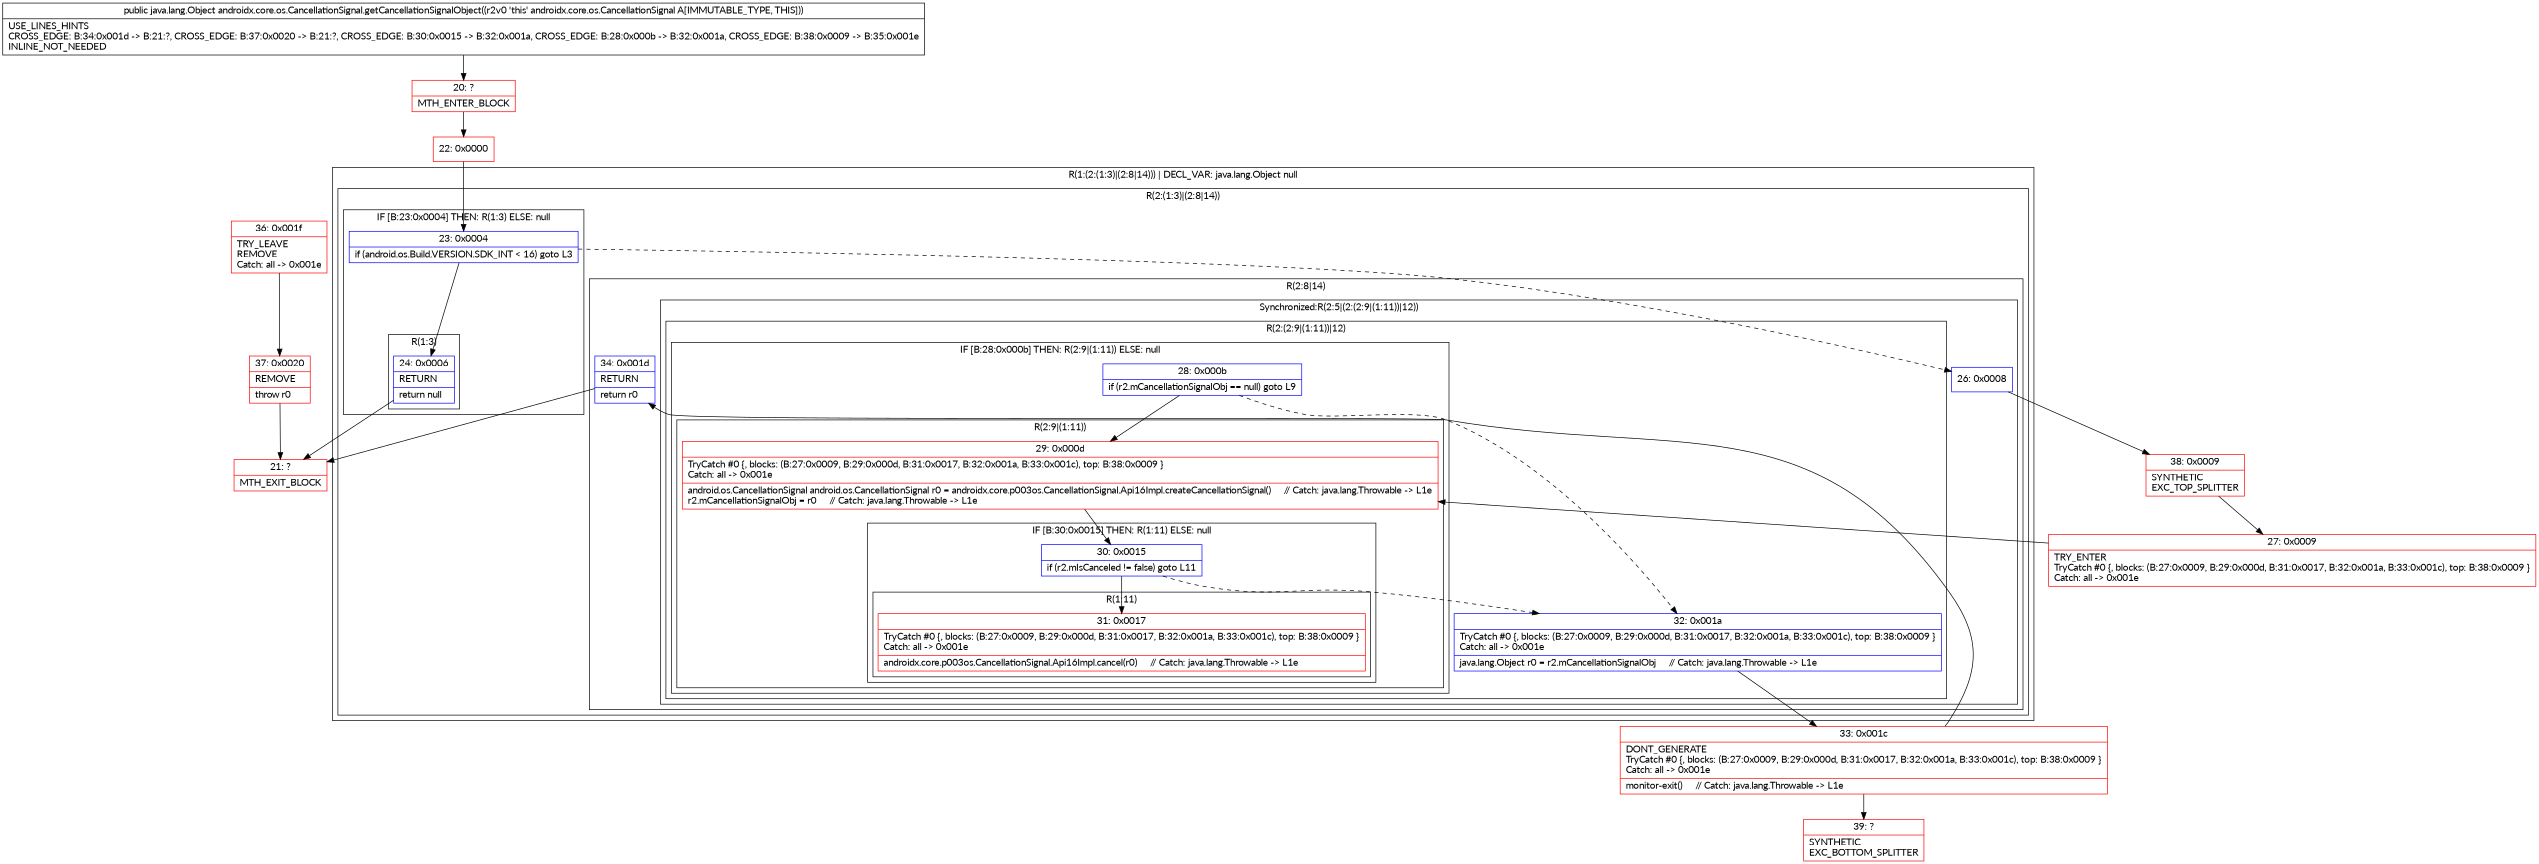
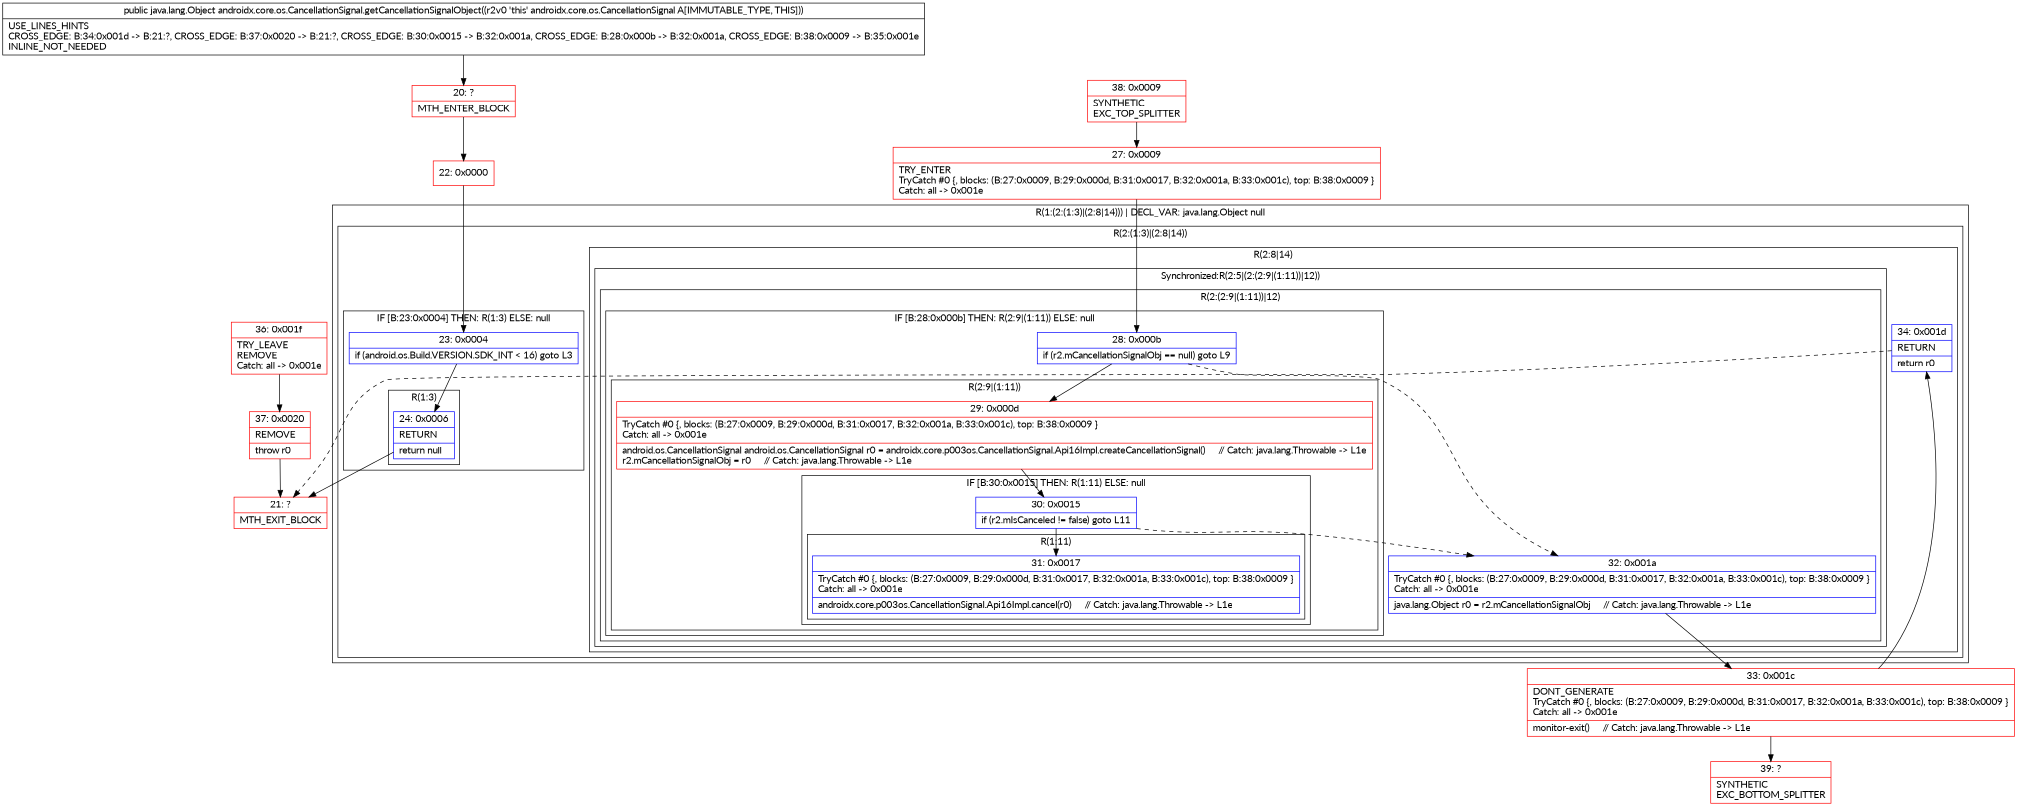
(1982, 380) -> none
(464, 424) -> (1067, 375)
(1747, 523) -> (1137, 262)
(1122, 642) -> (1056, 585)
